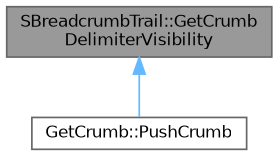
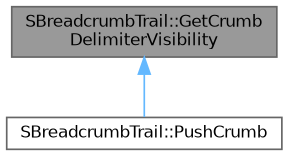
(139, 133) -> (144, 133)
